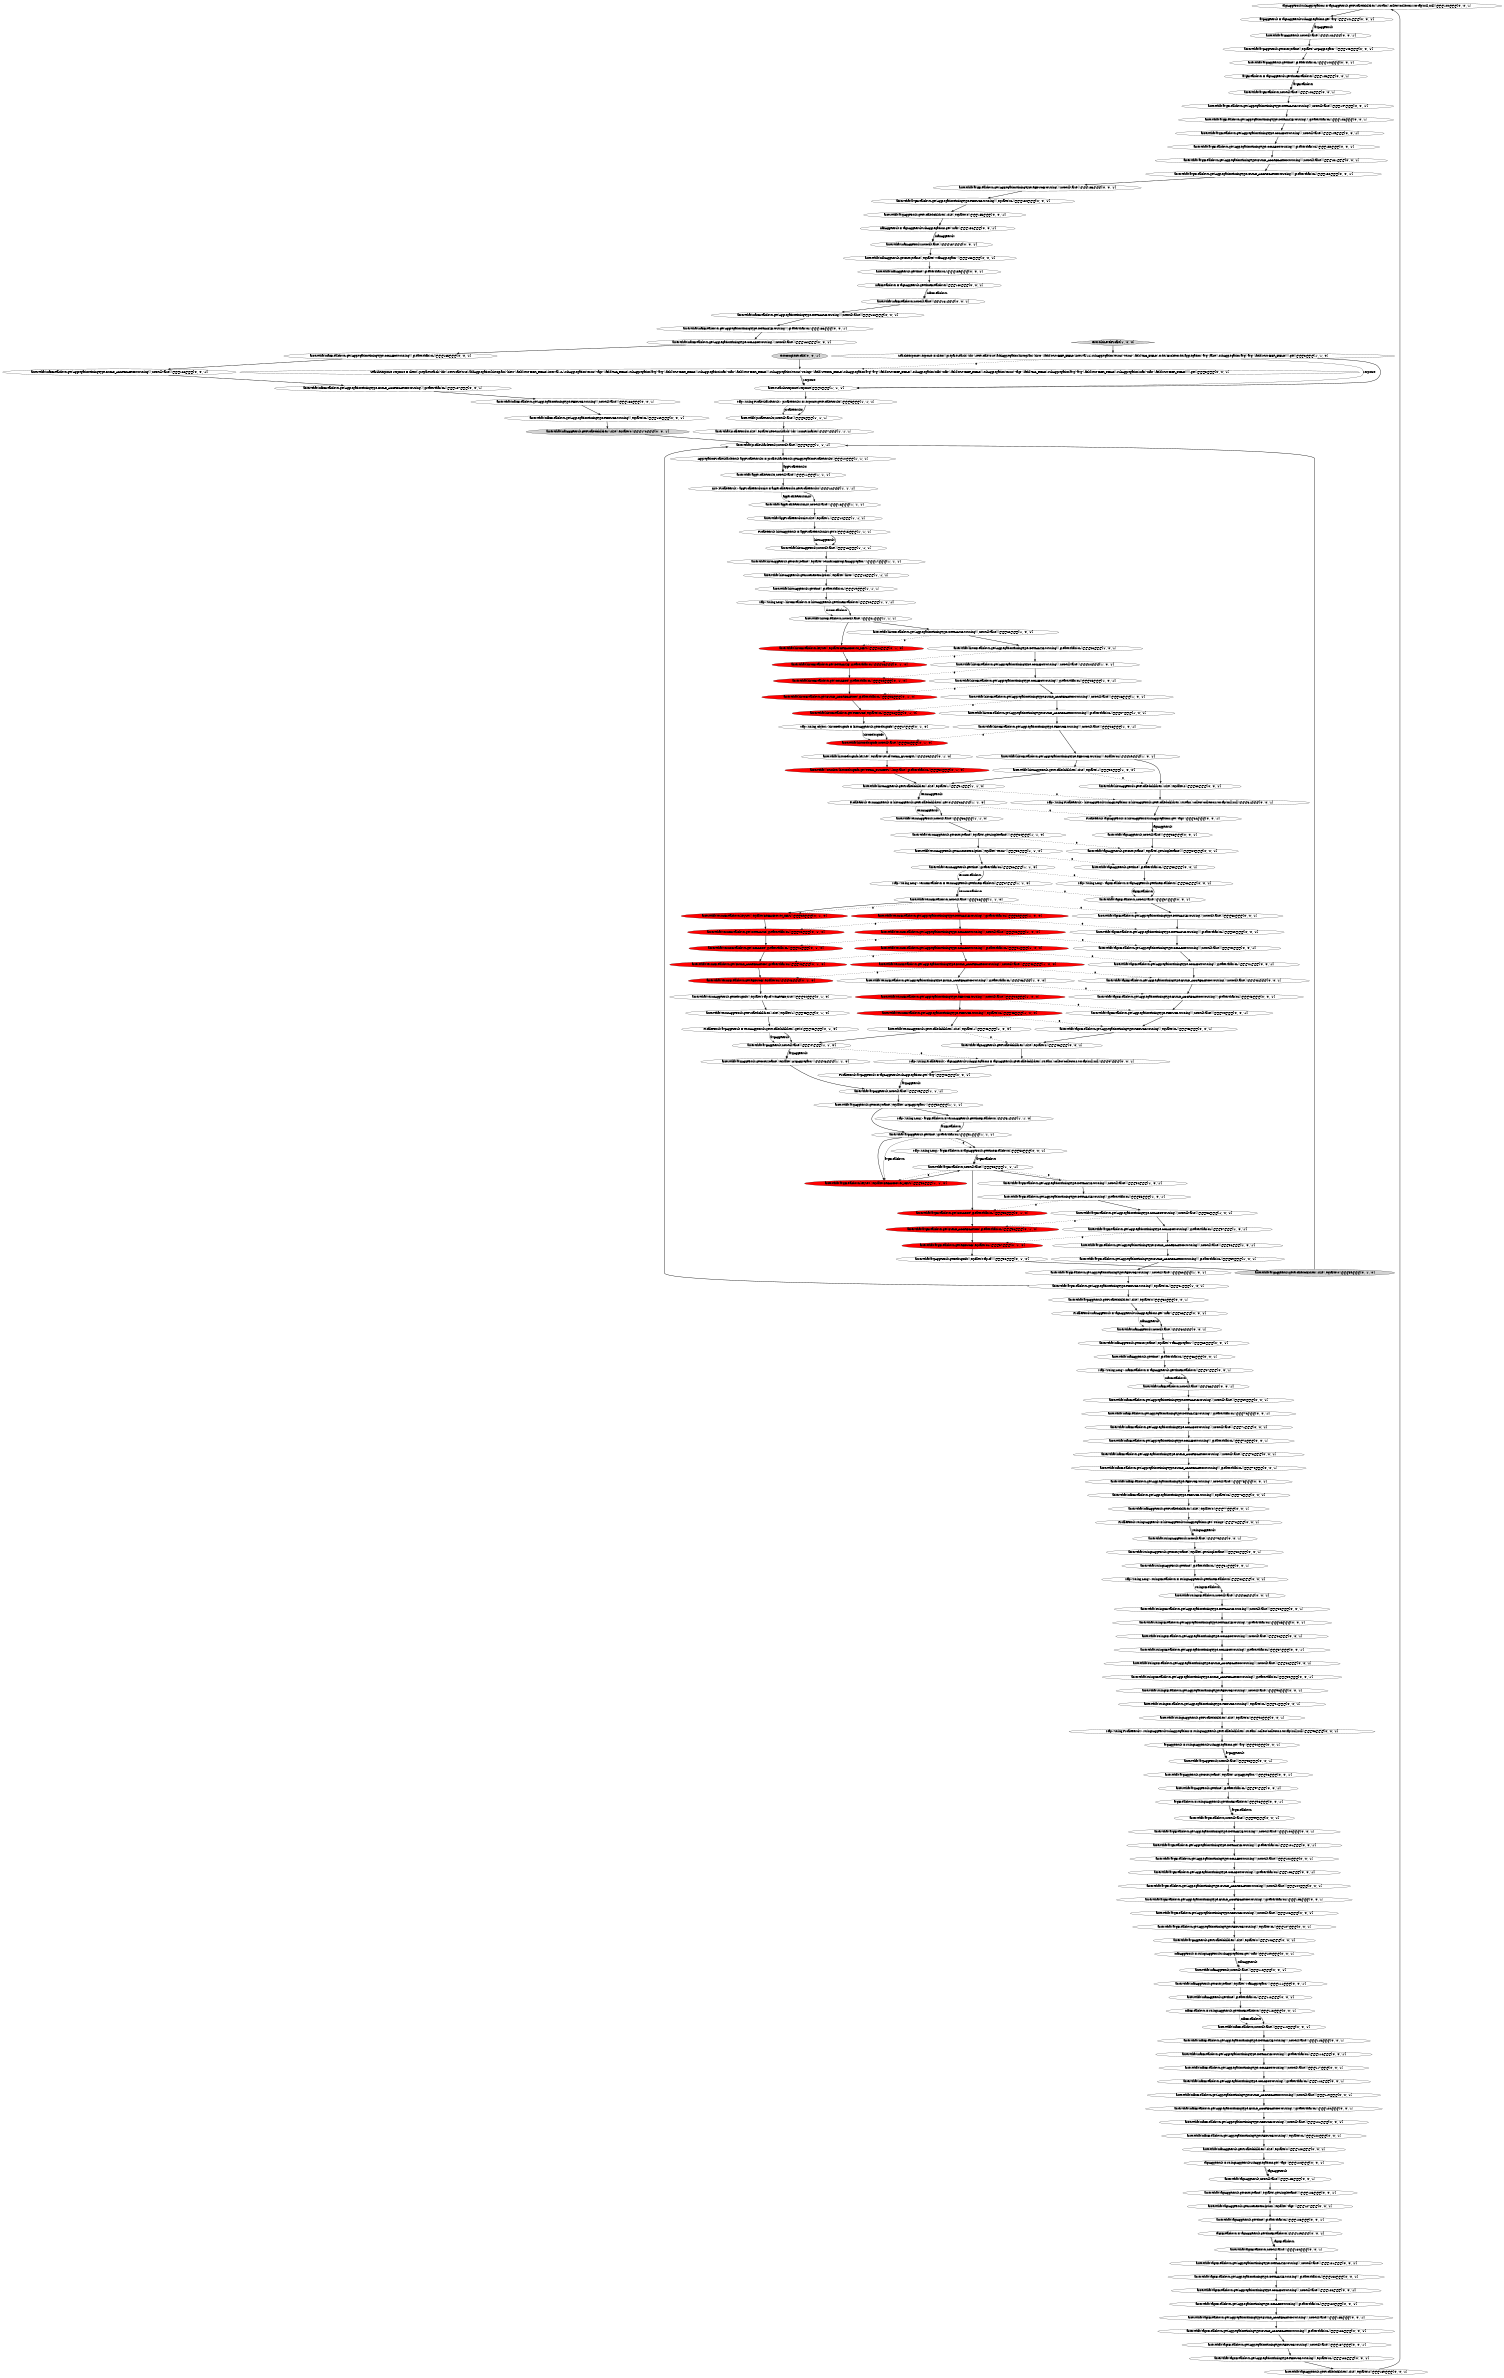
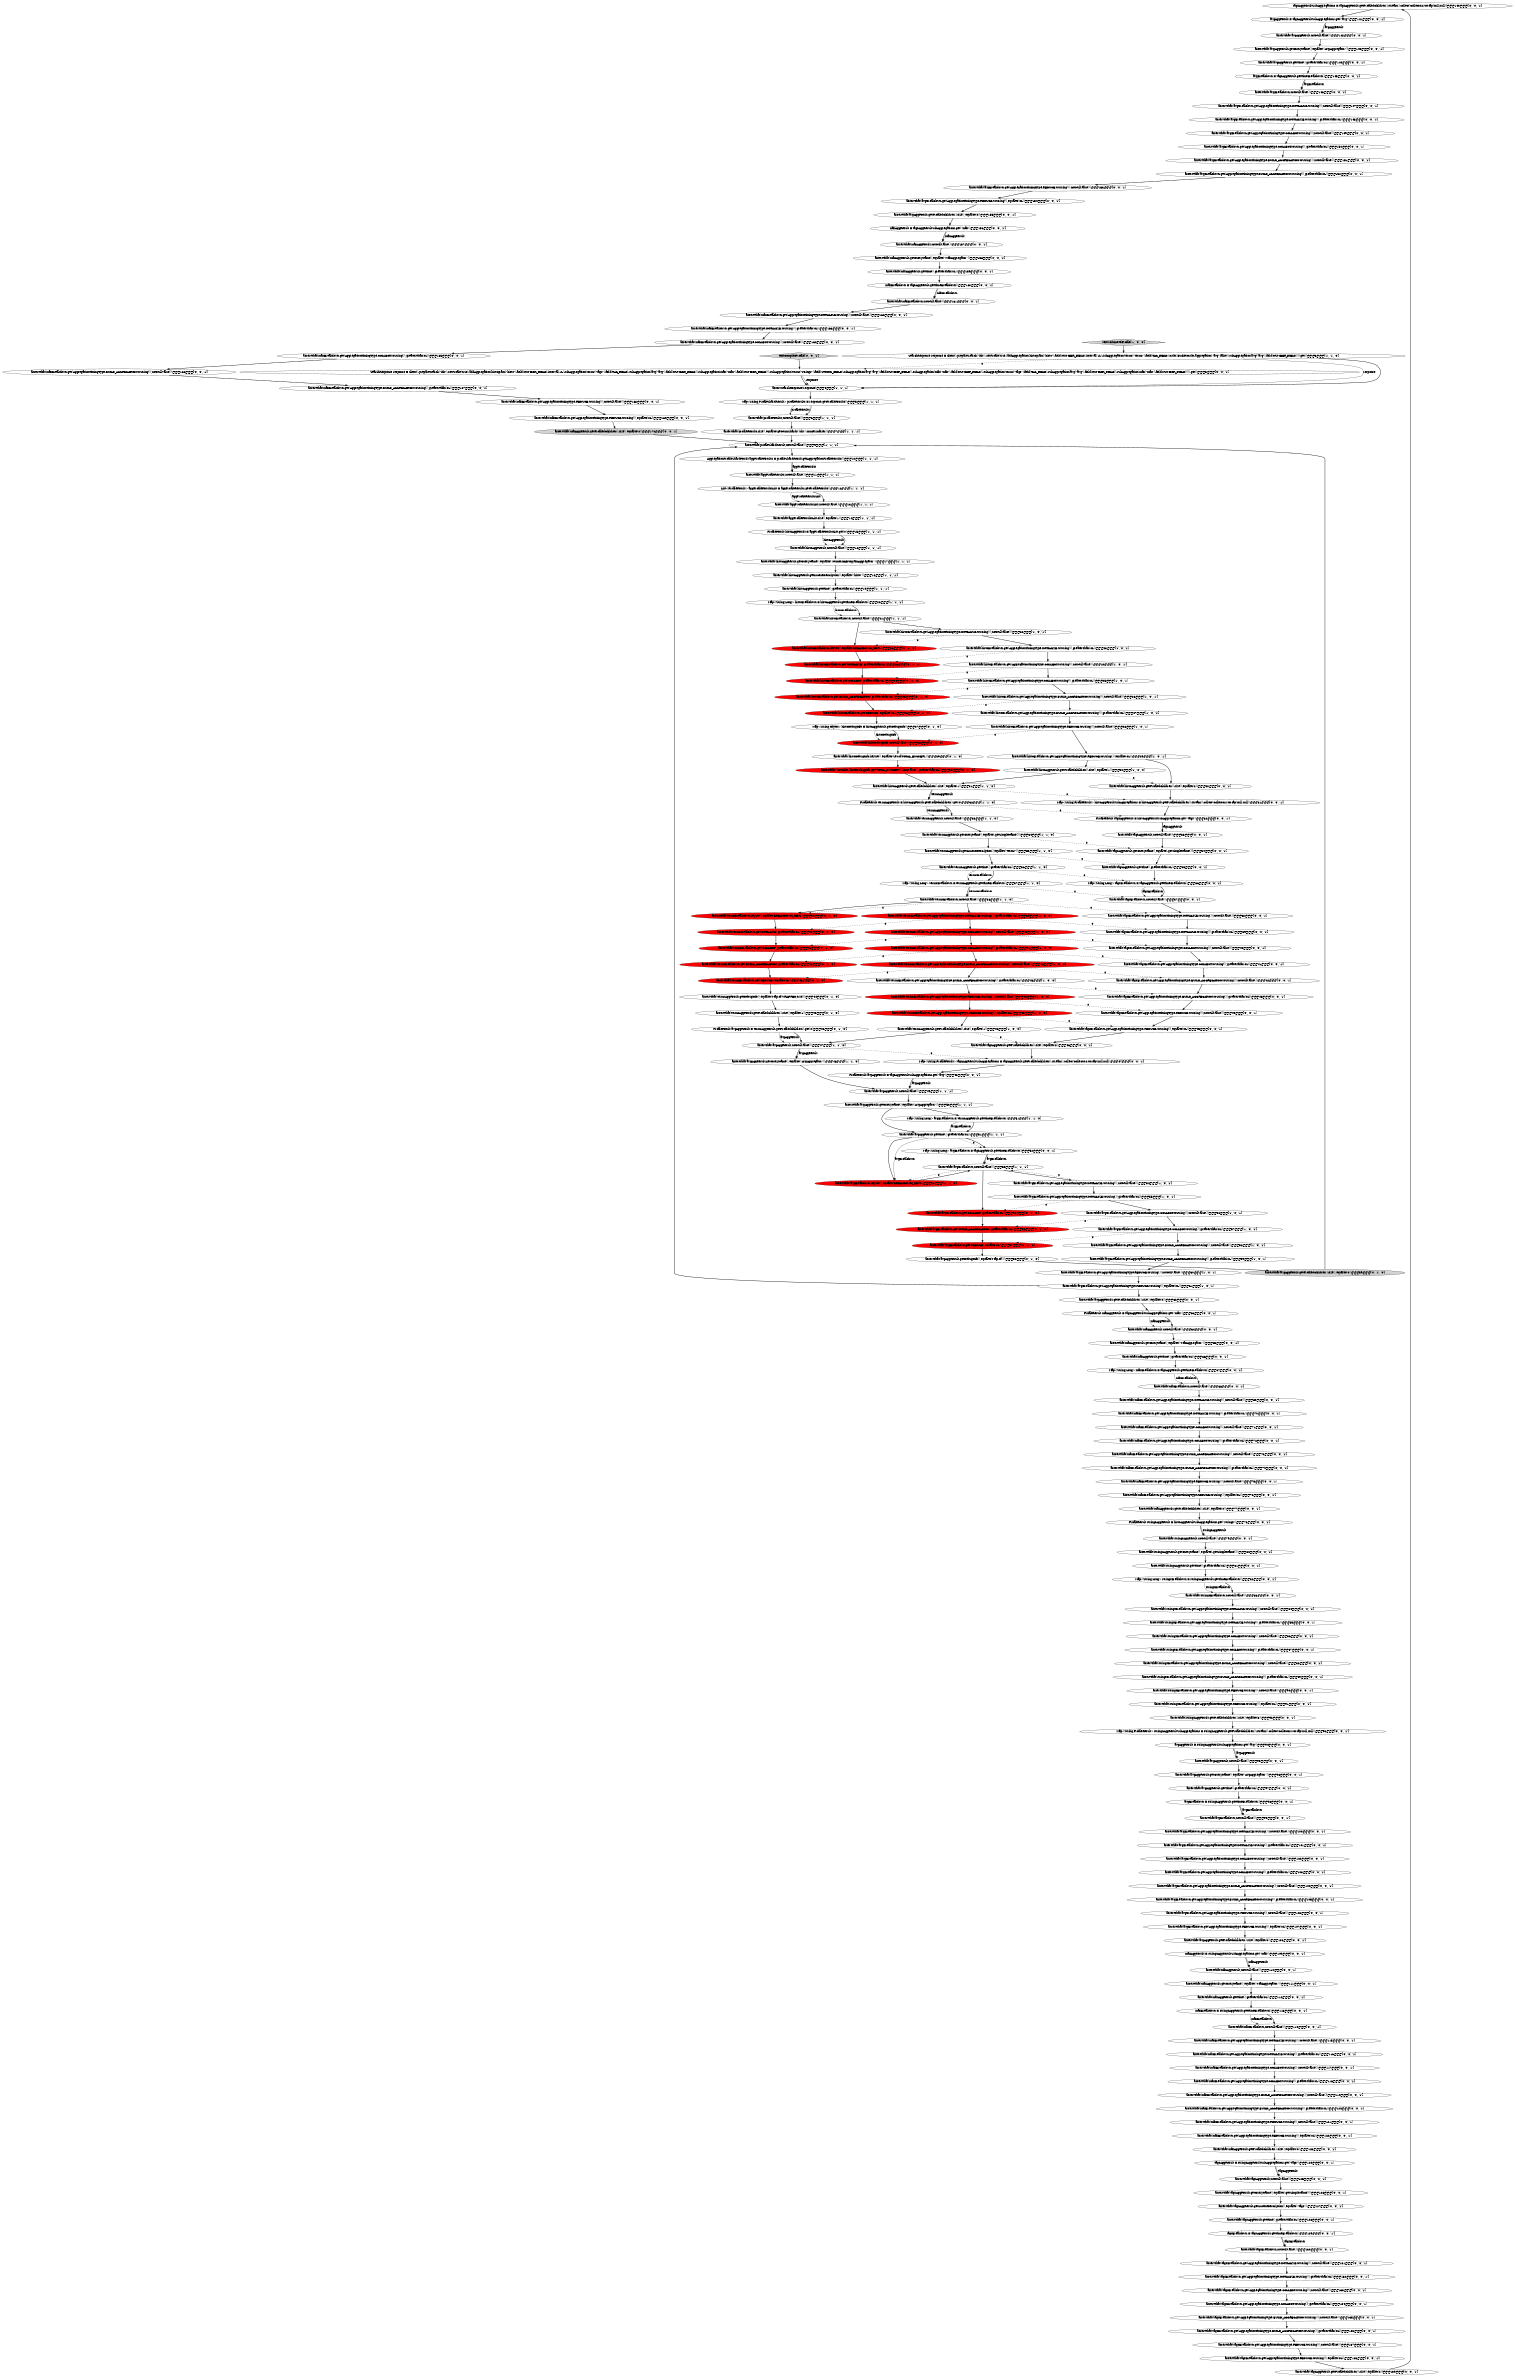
(800, 356) -> (799, 356)
